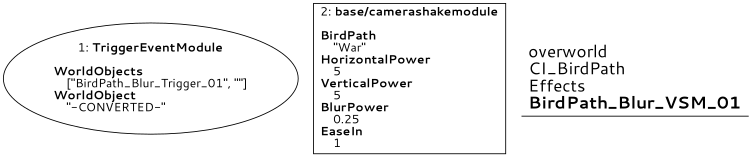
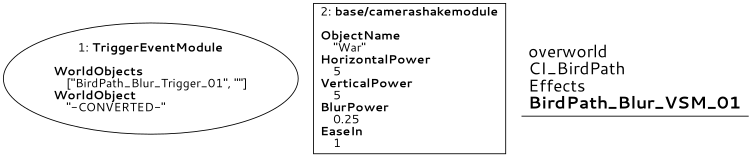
(349, 36) -> (360, 36)
